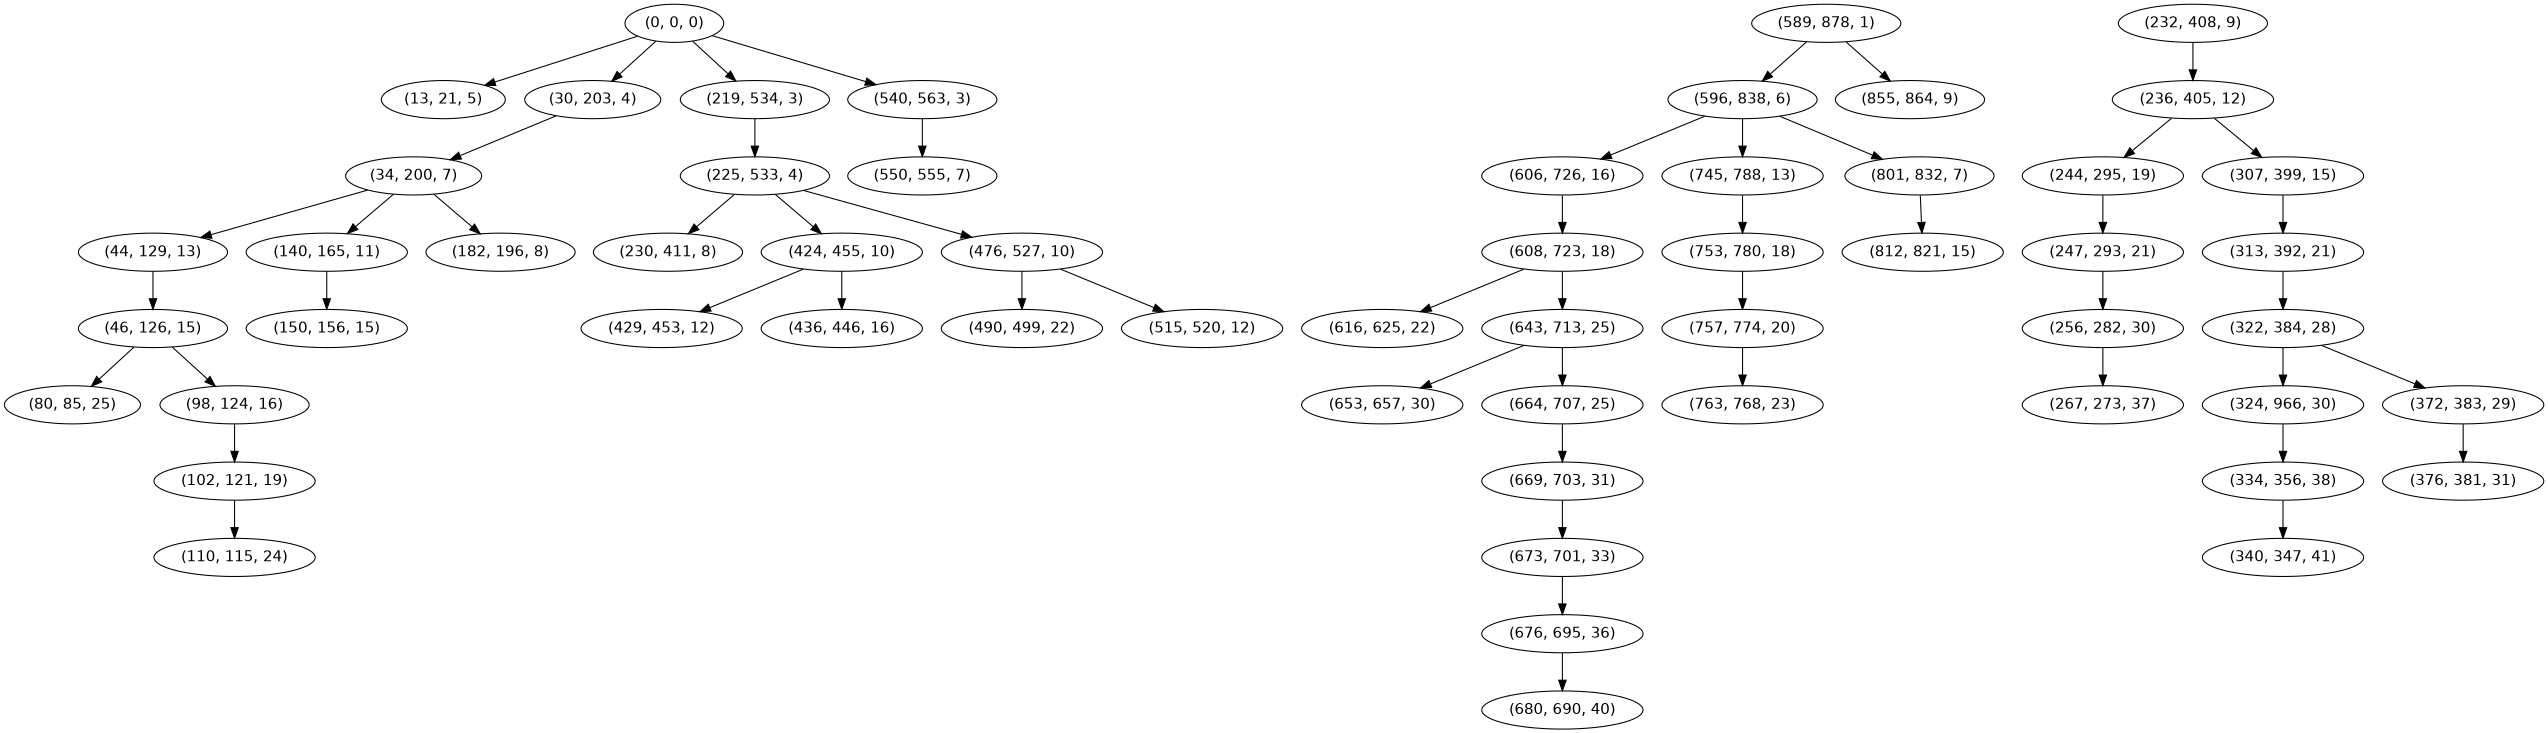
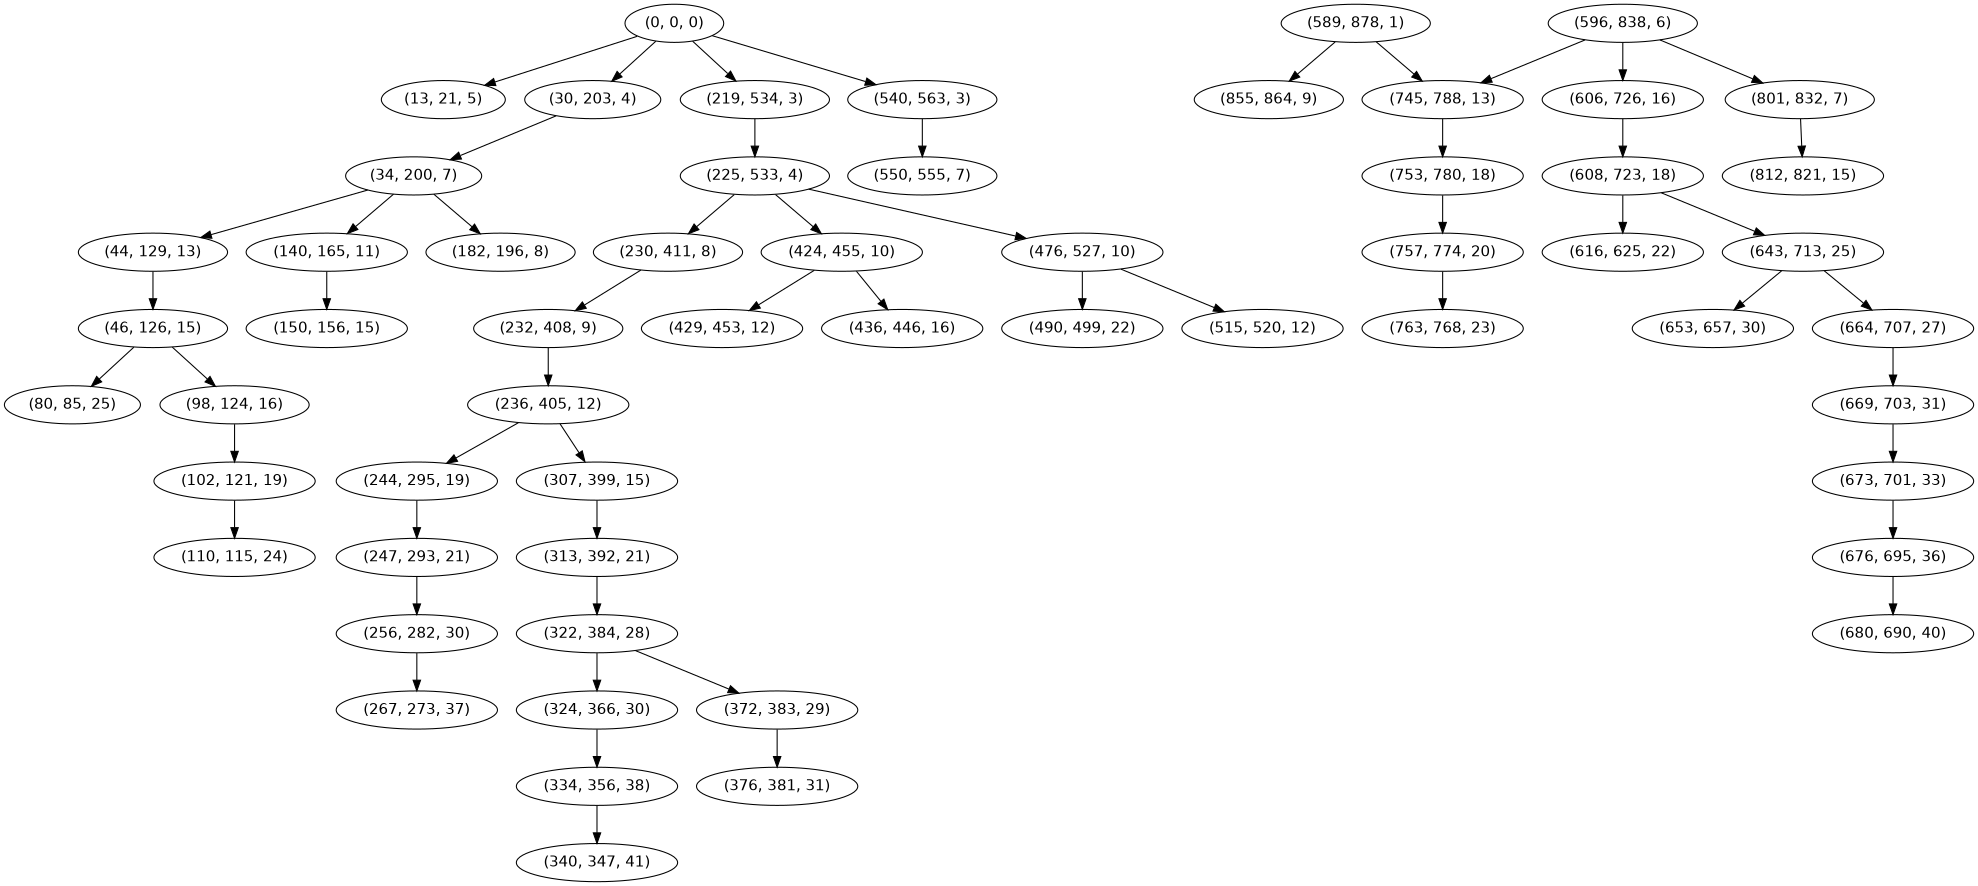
(1788, 58) -> (1395, 58)
none -> (613, 288)
(1562, 405) -> (1893, 329)
(2283, 405) -> (597, 710)
